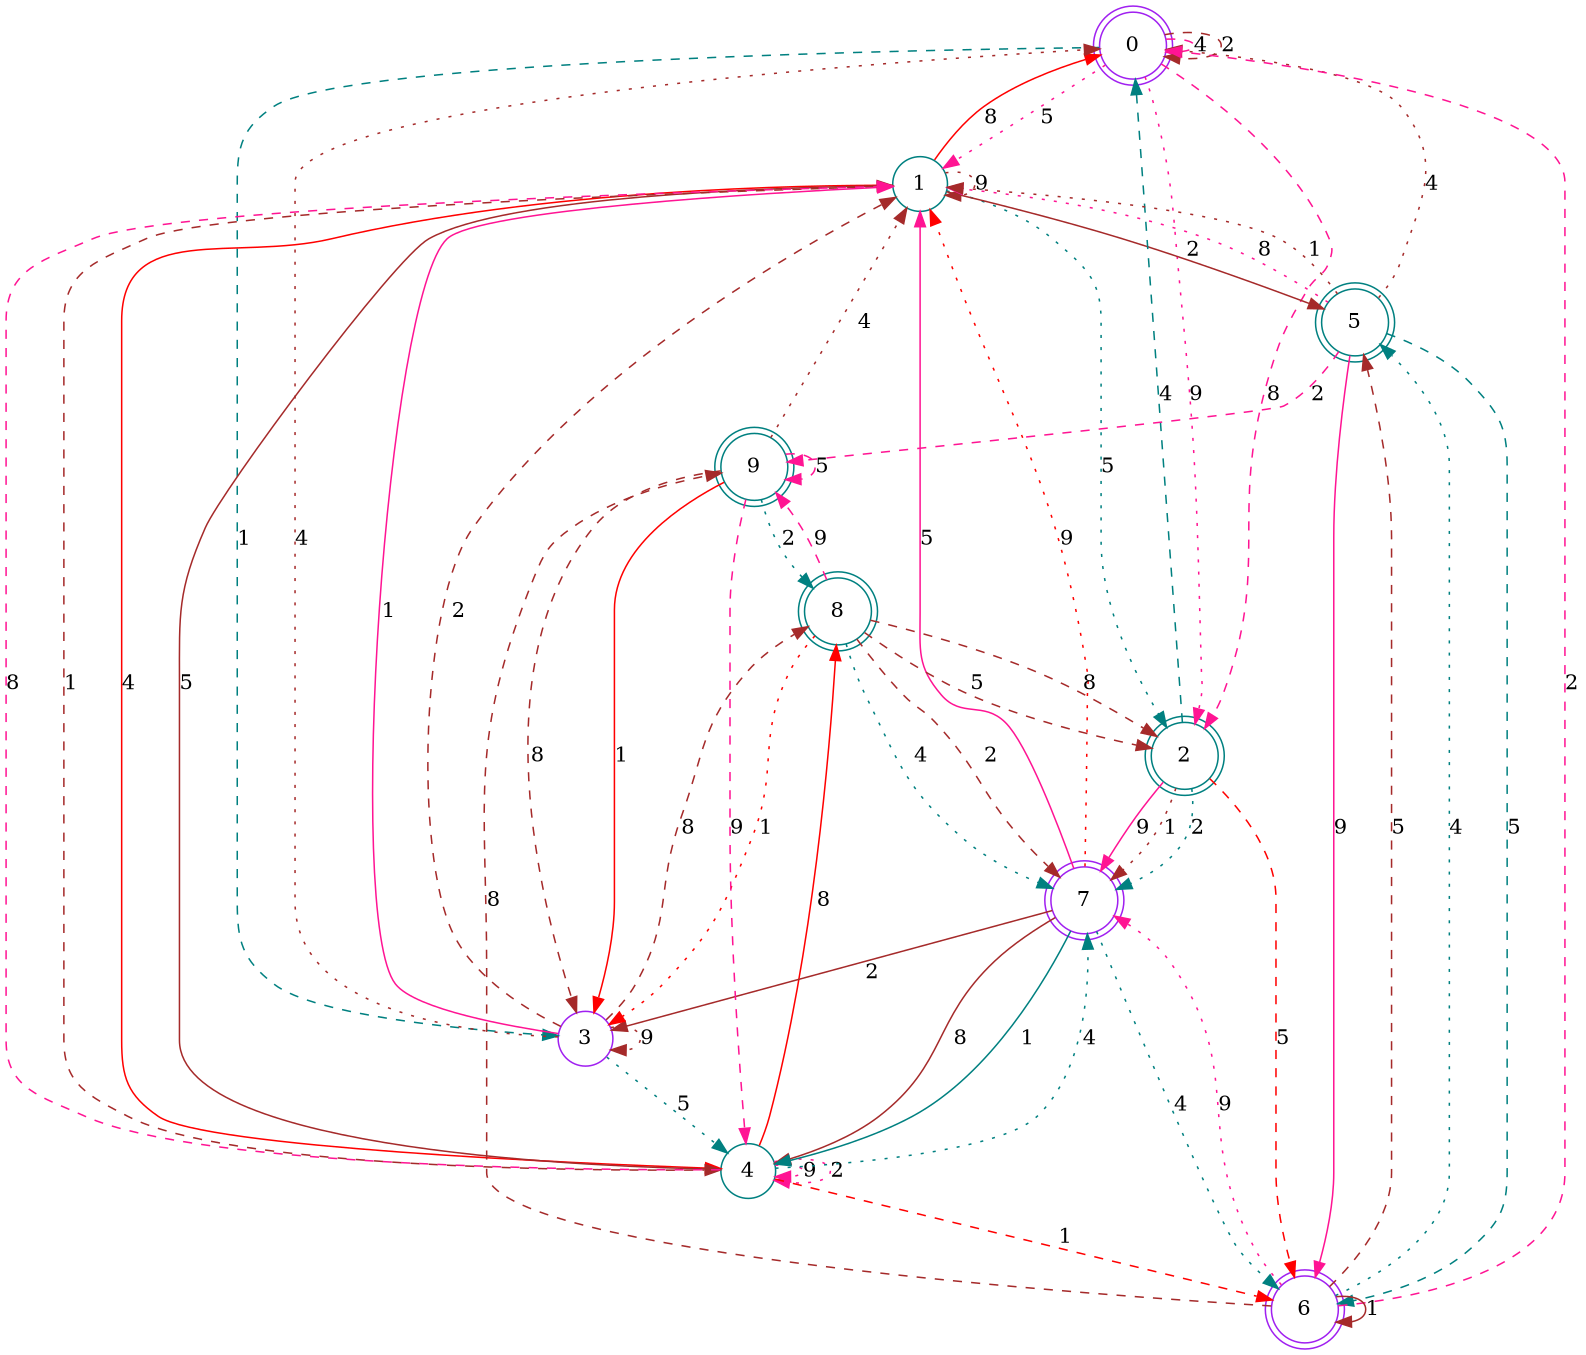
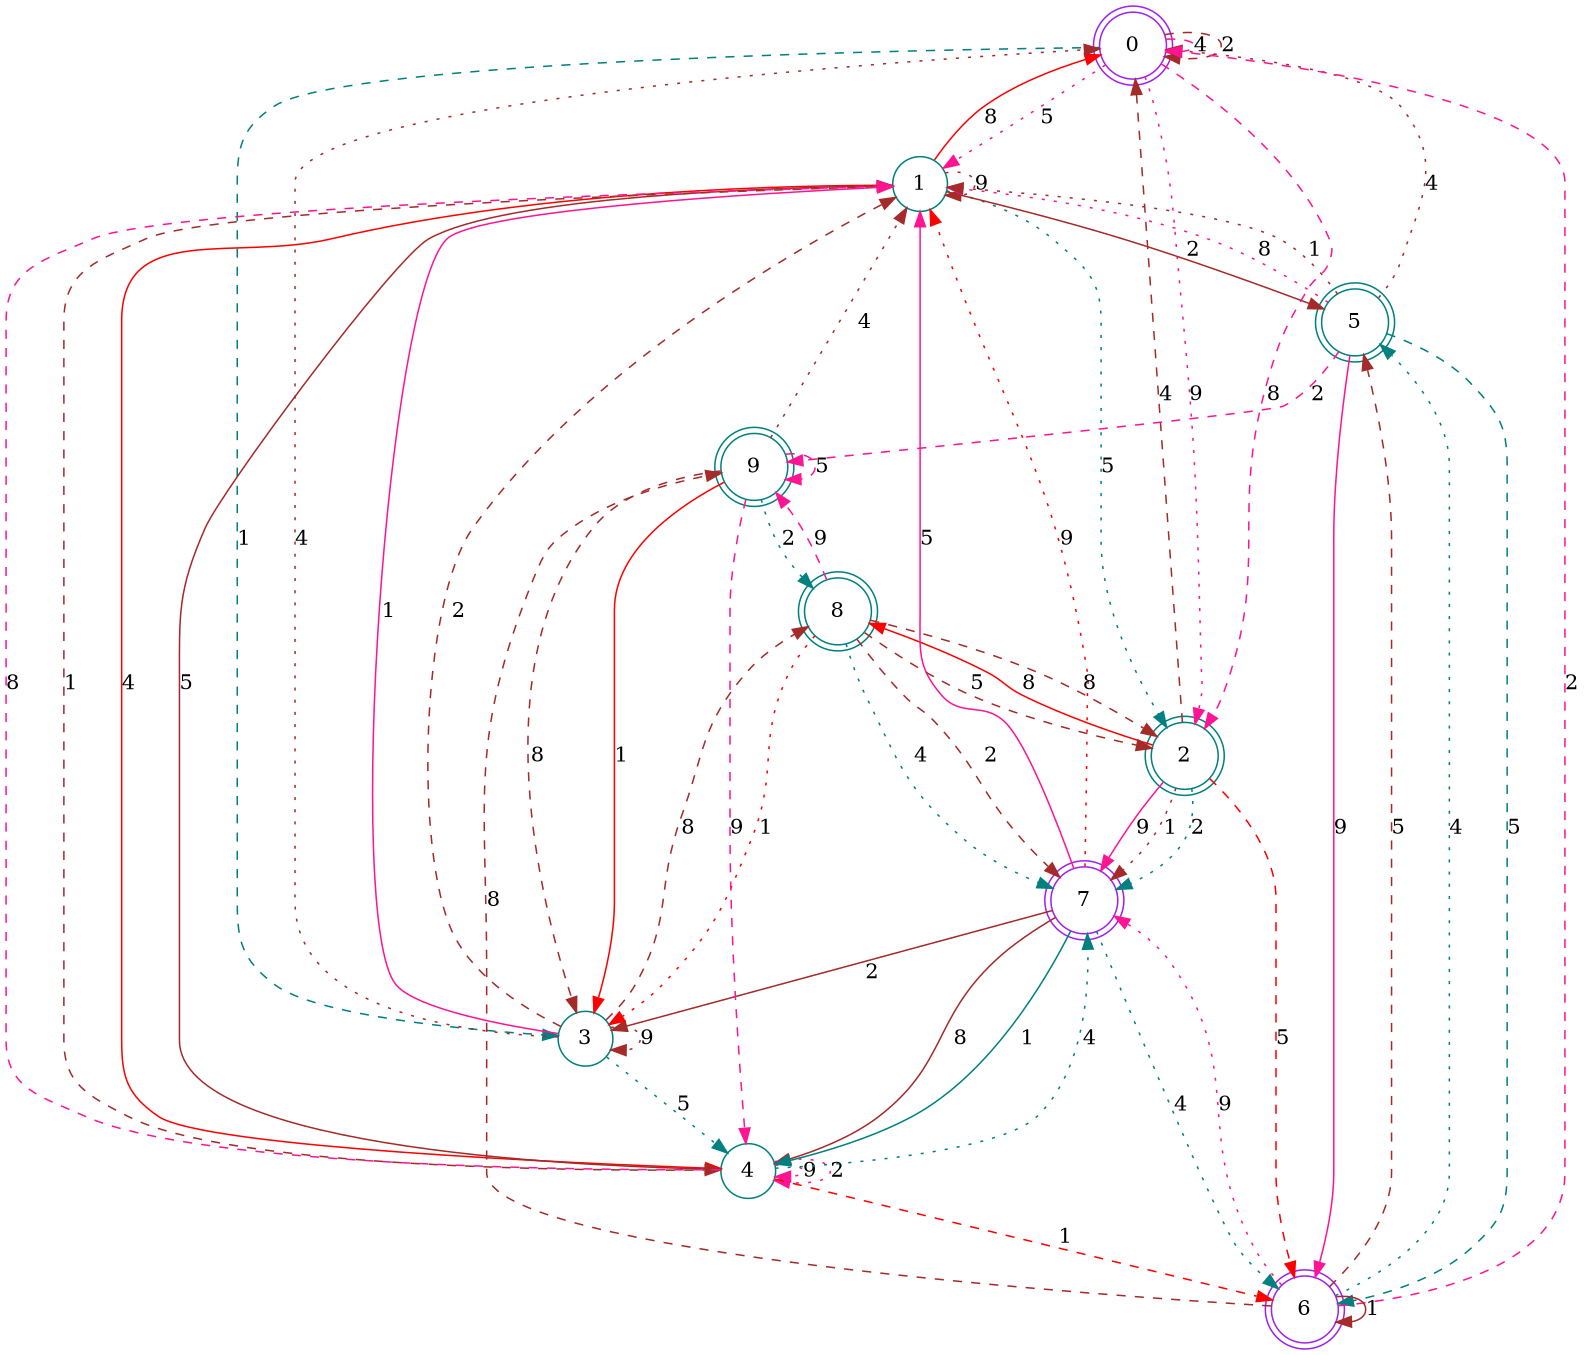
(1159, 409) -> (1159, 409)
(810, 905) -> (1016, 692)
(586, 1039) -> (586, 1039)
